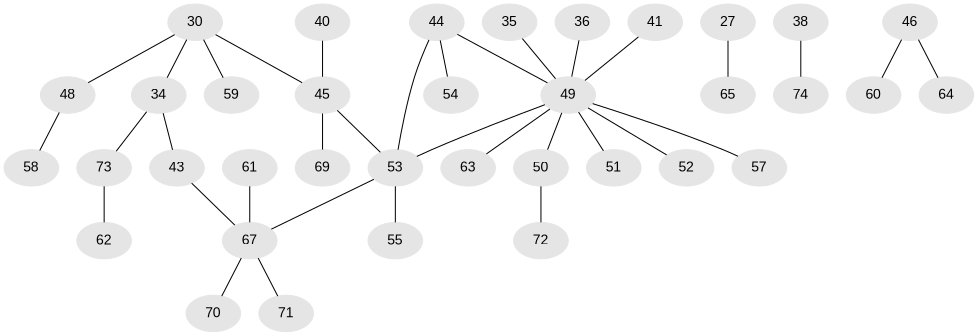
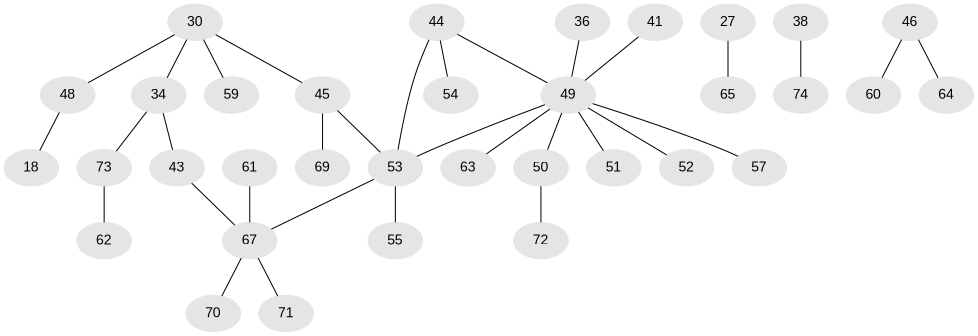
(323, 22) -> none
(510, 22) -> none
(31, 168) -> (31, 168)
